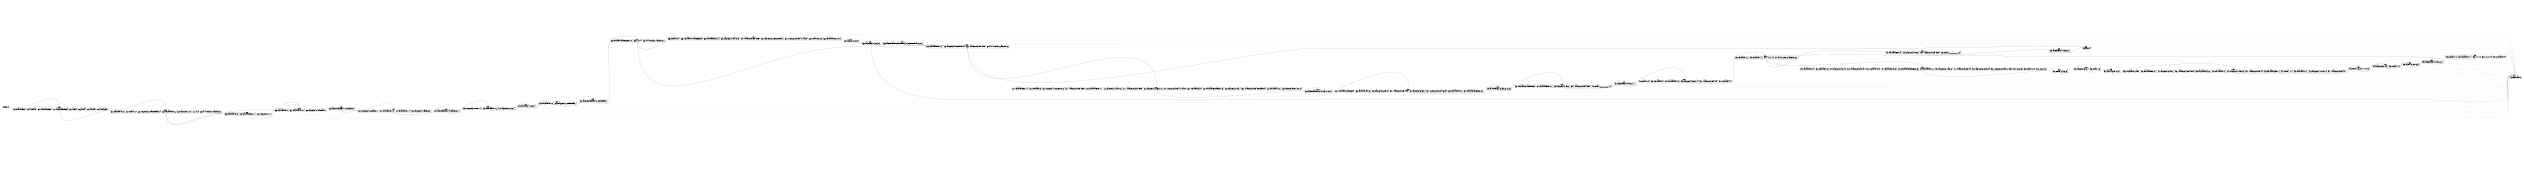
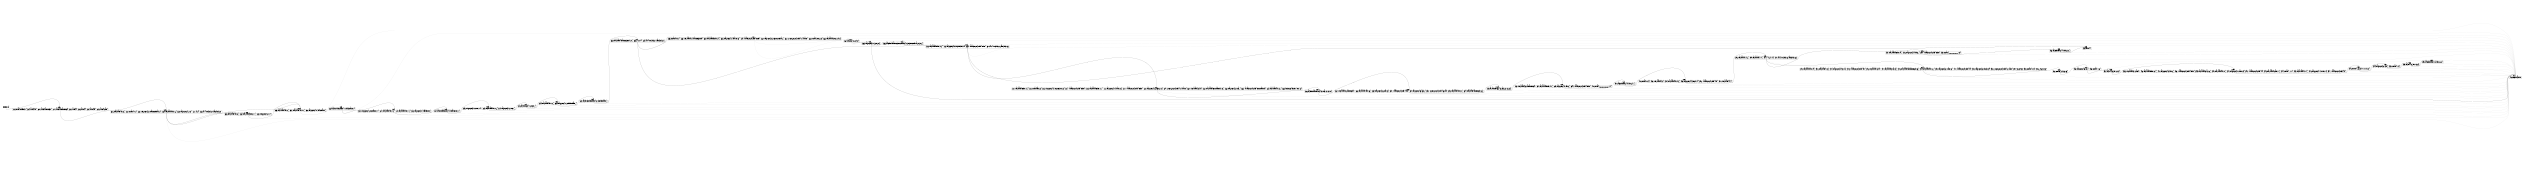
(2476, 57) -> none
